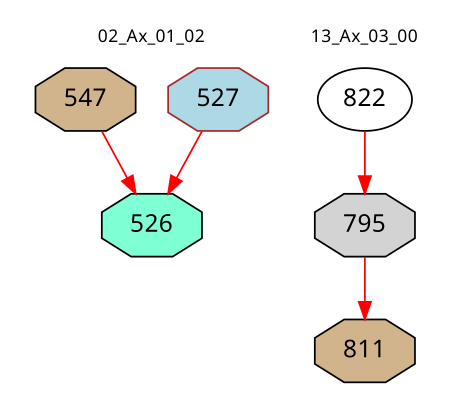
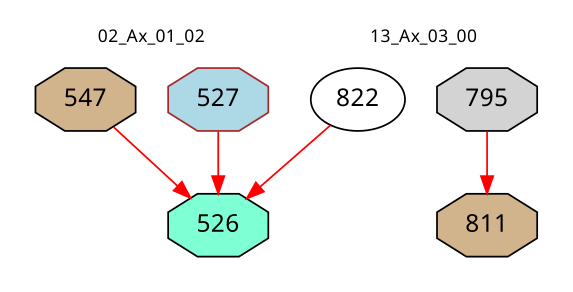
(365, 154) -> (307, 145)
